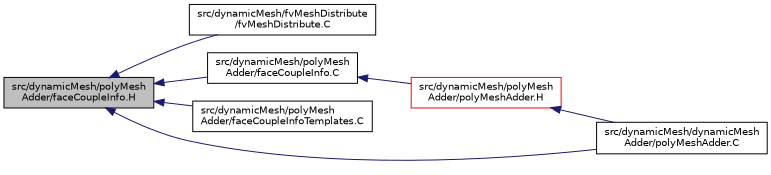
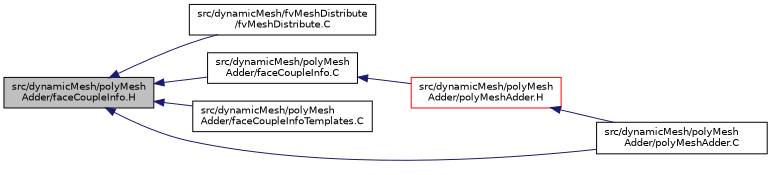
(682, 138) -> (682, 138)
